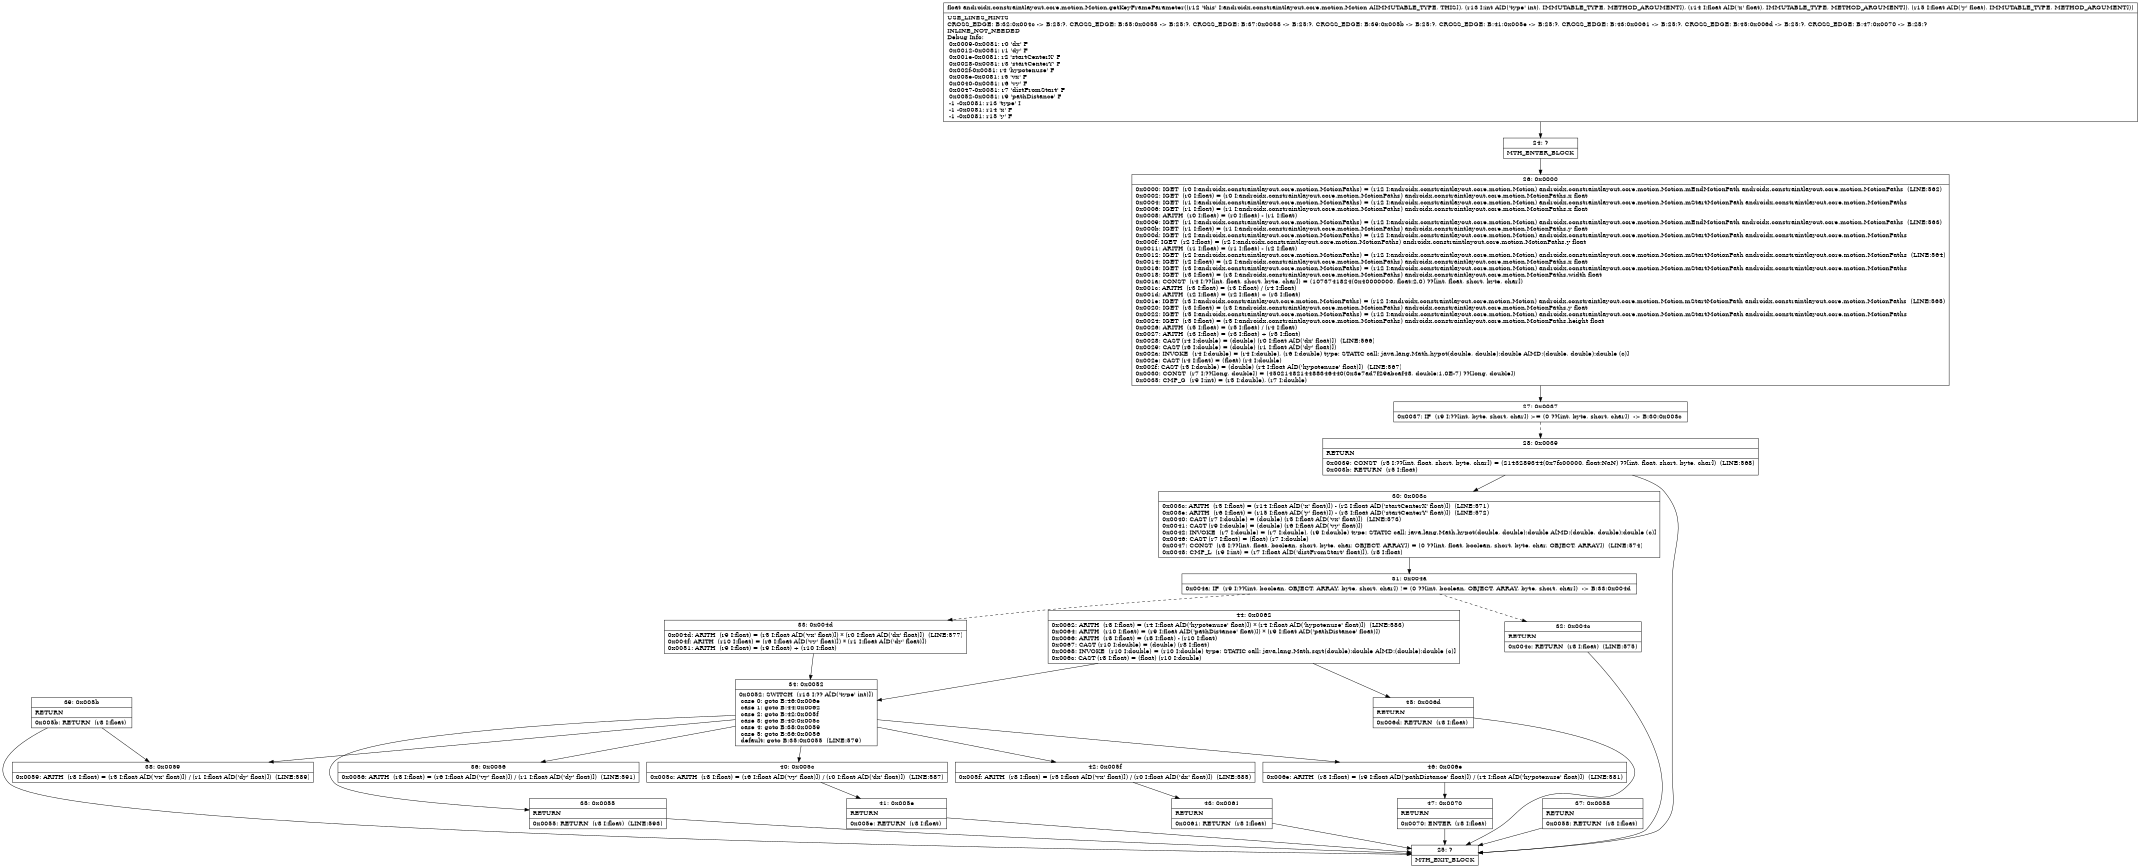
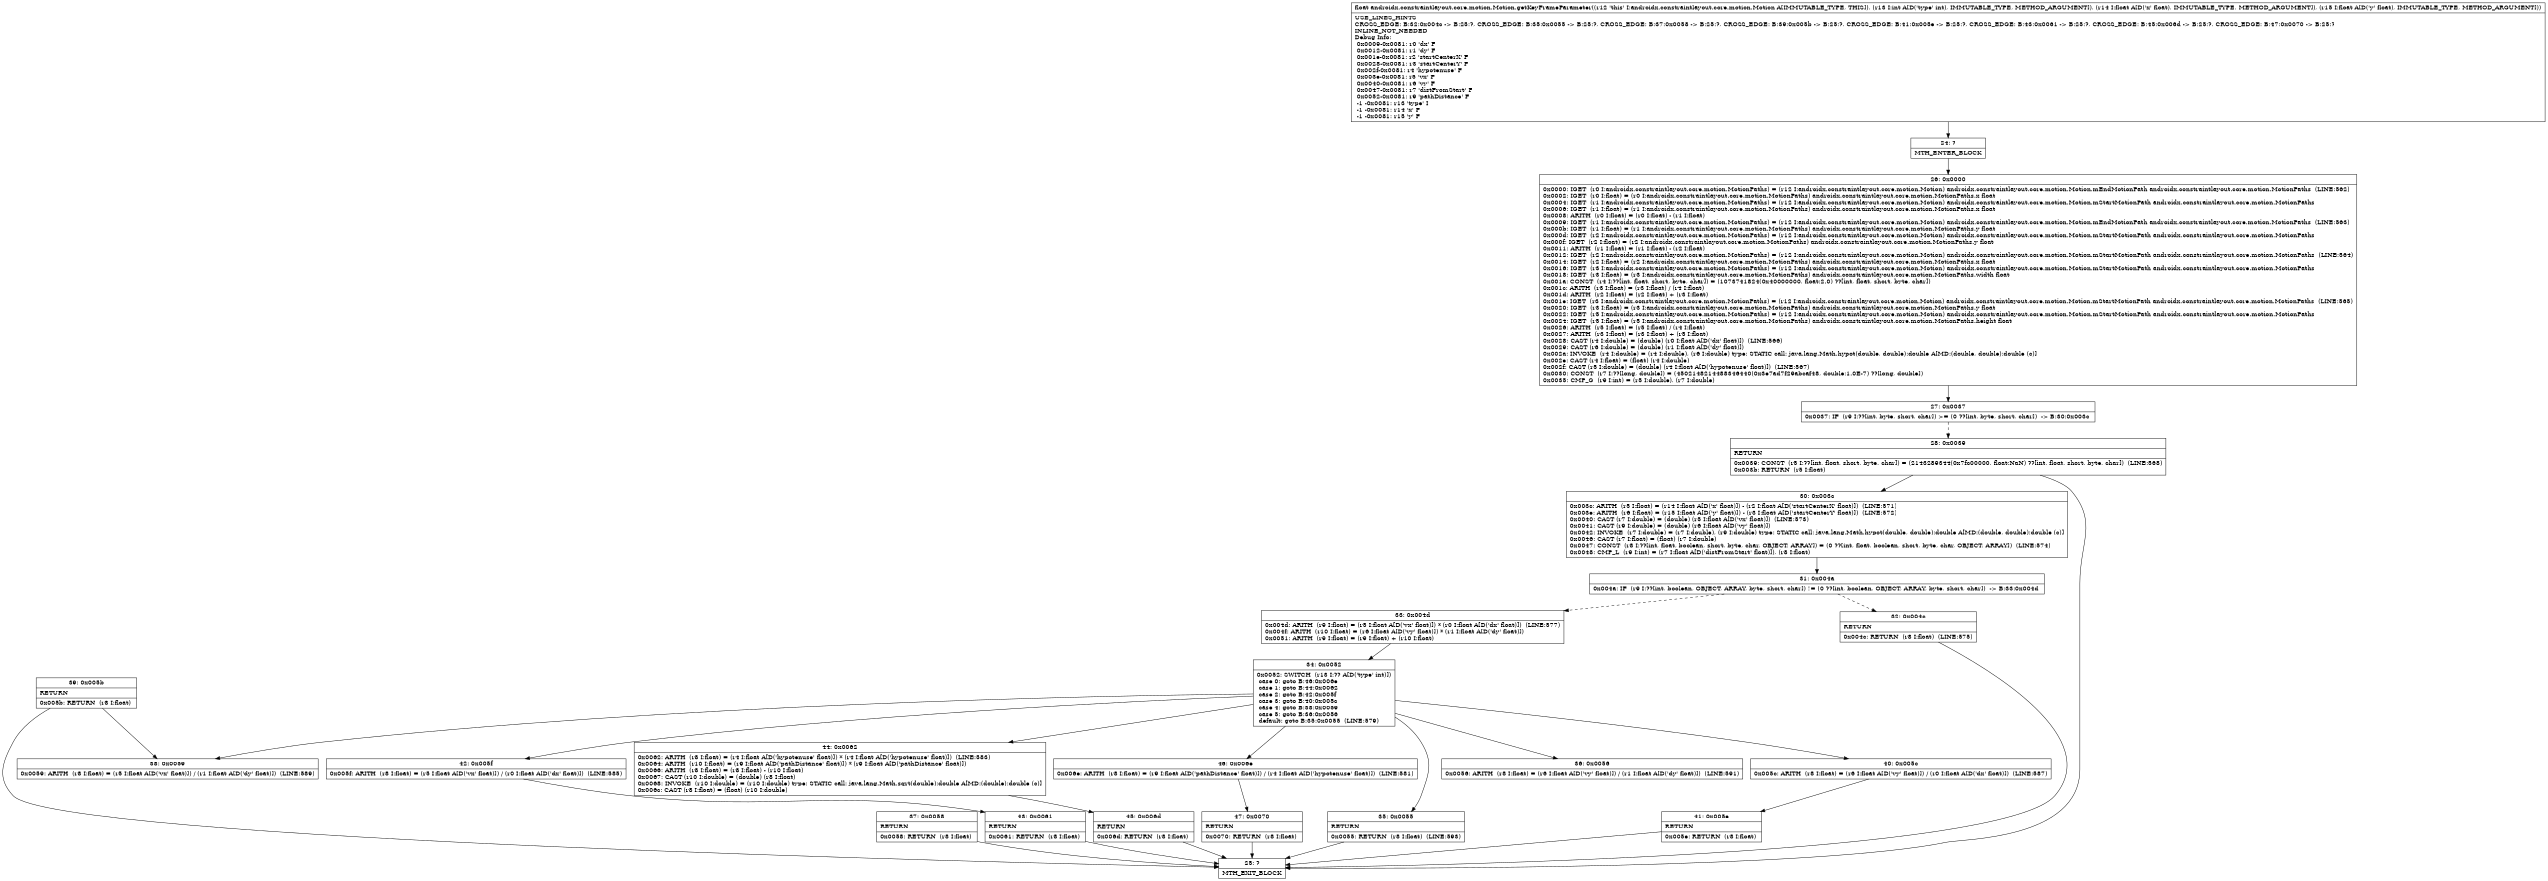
(990, 682) -> (1133, 723)
(1445, 824) -> (1252, 837)
